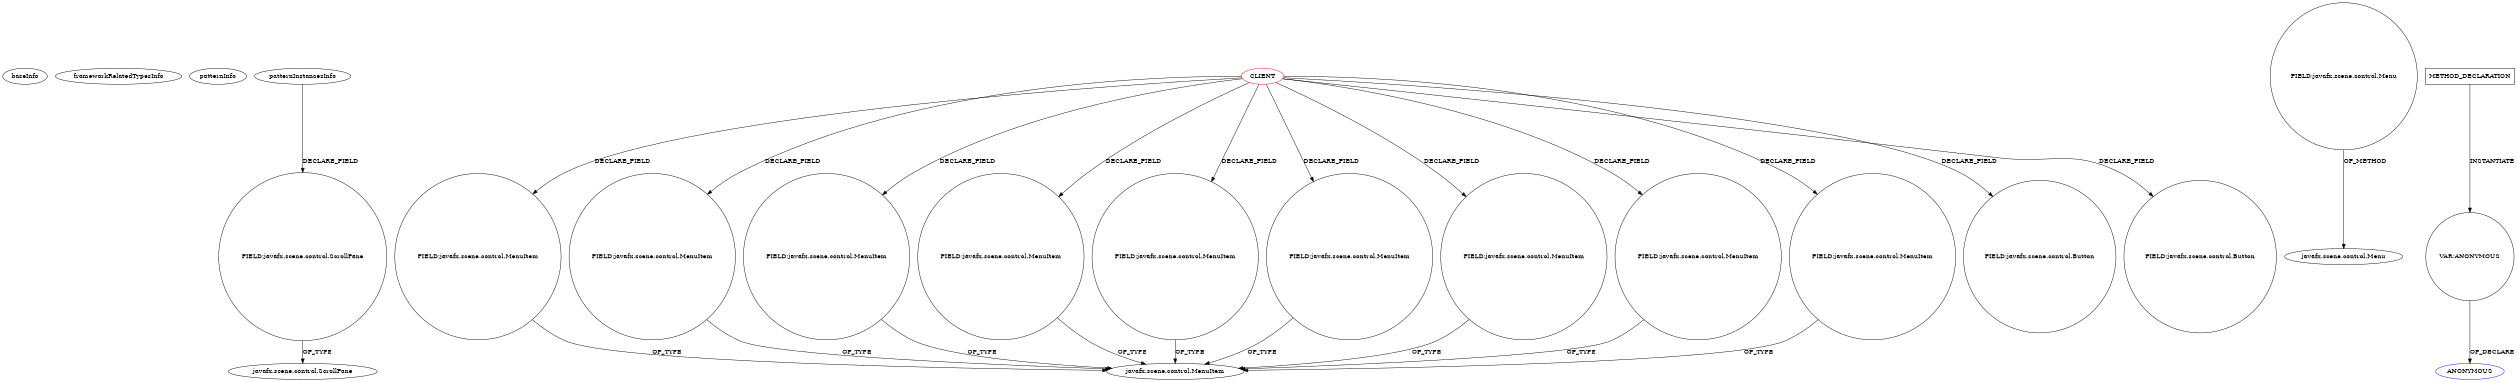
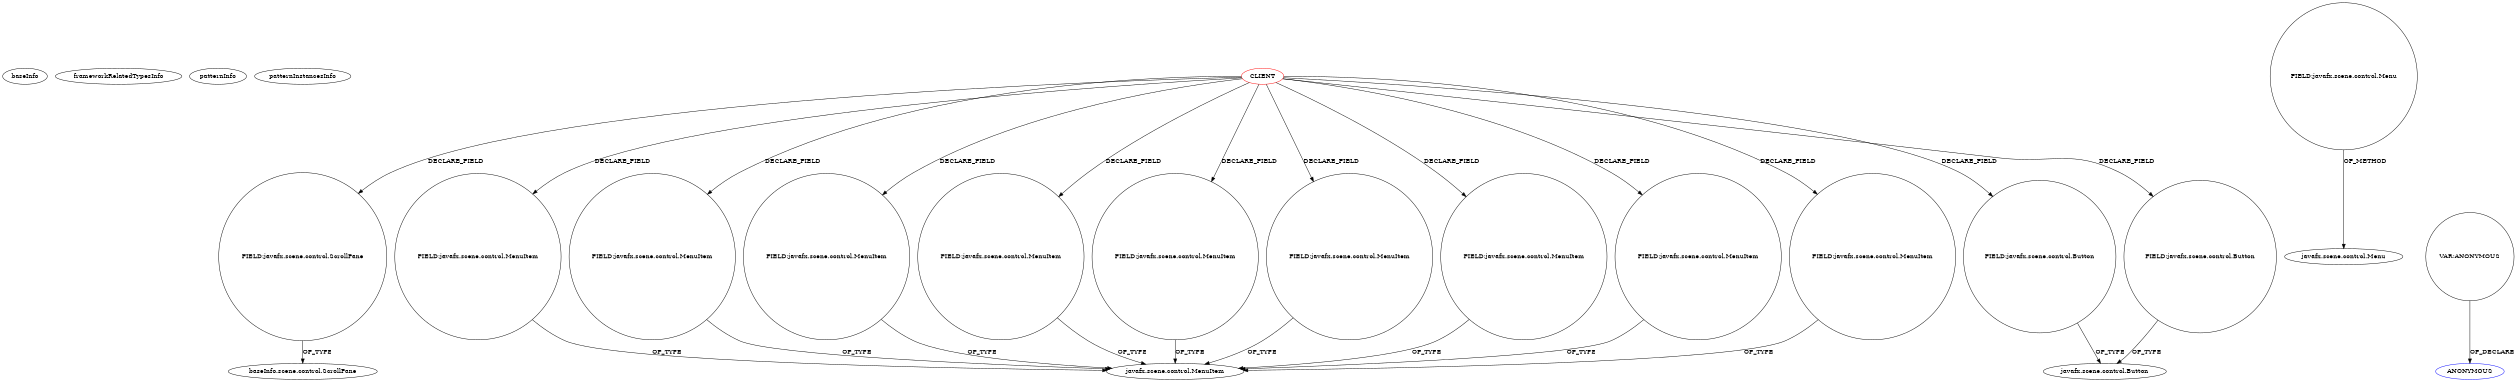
(2470, 76) -> none
(303, 126) -> (796, 102)
(303, 371) -> (303, 371)
none -> (2105, 371)
